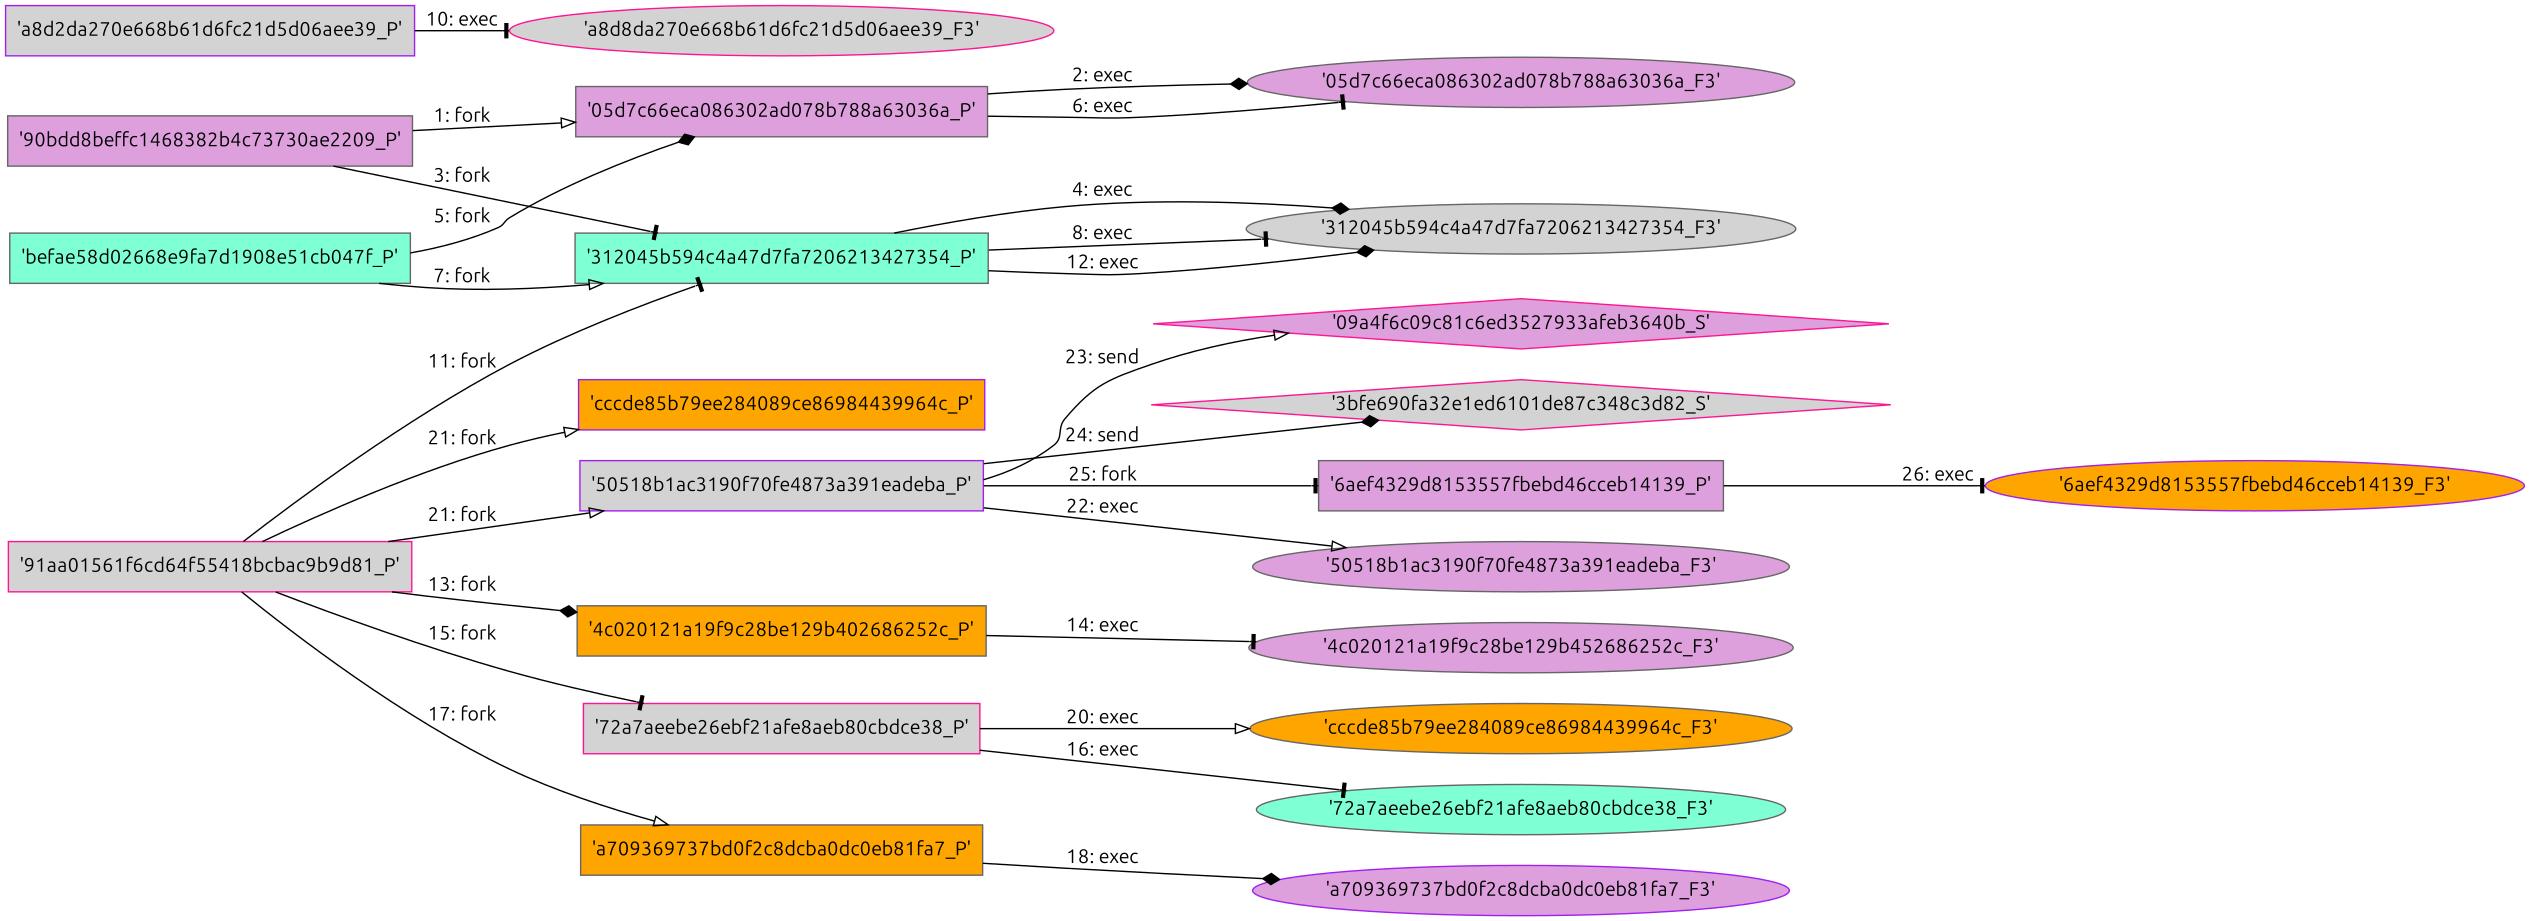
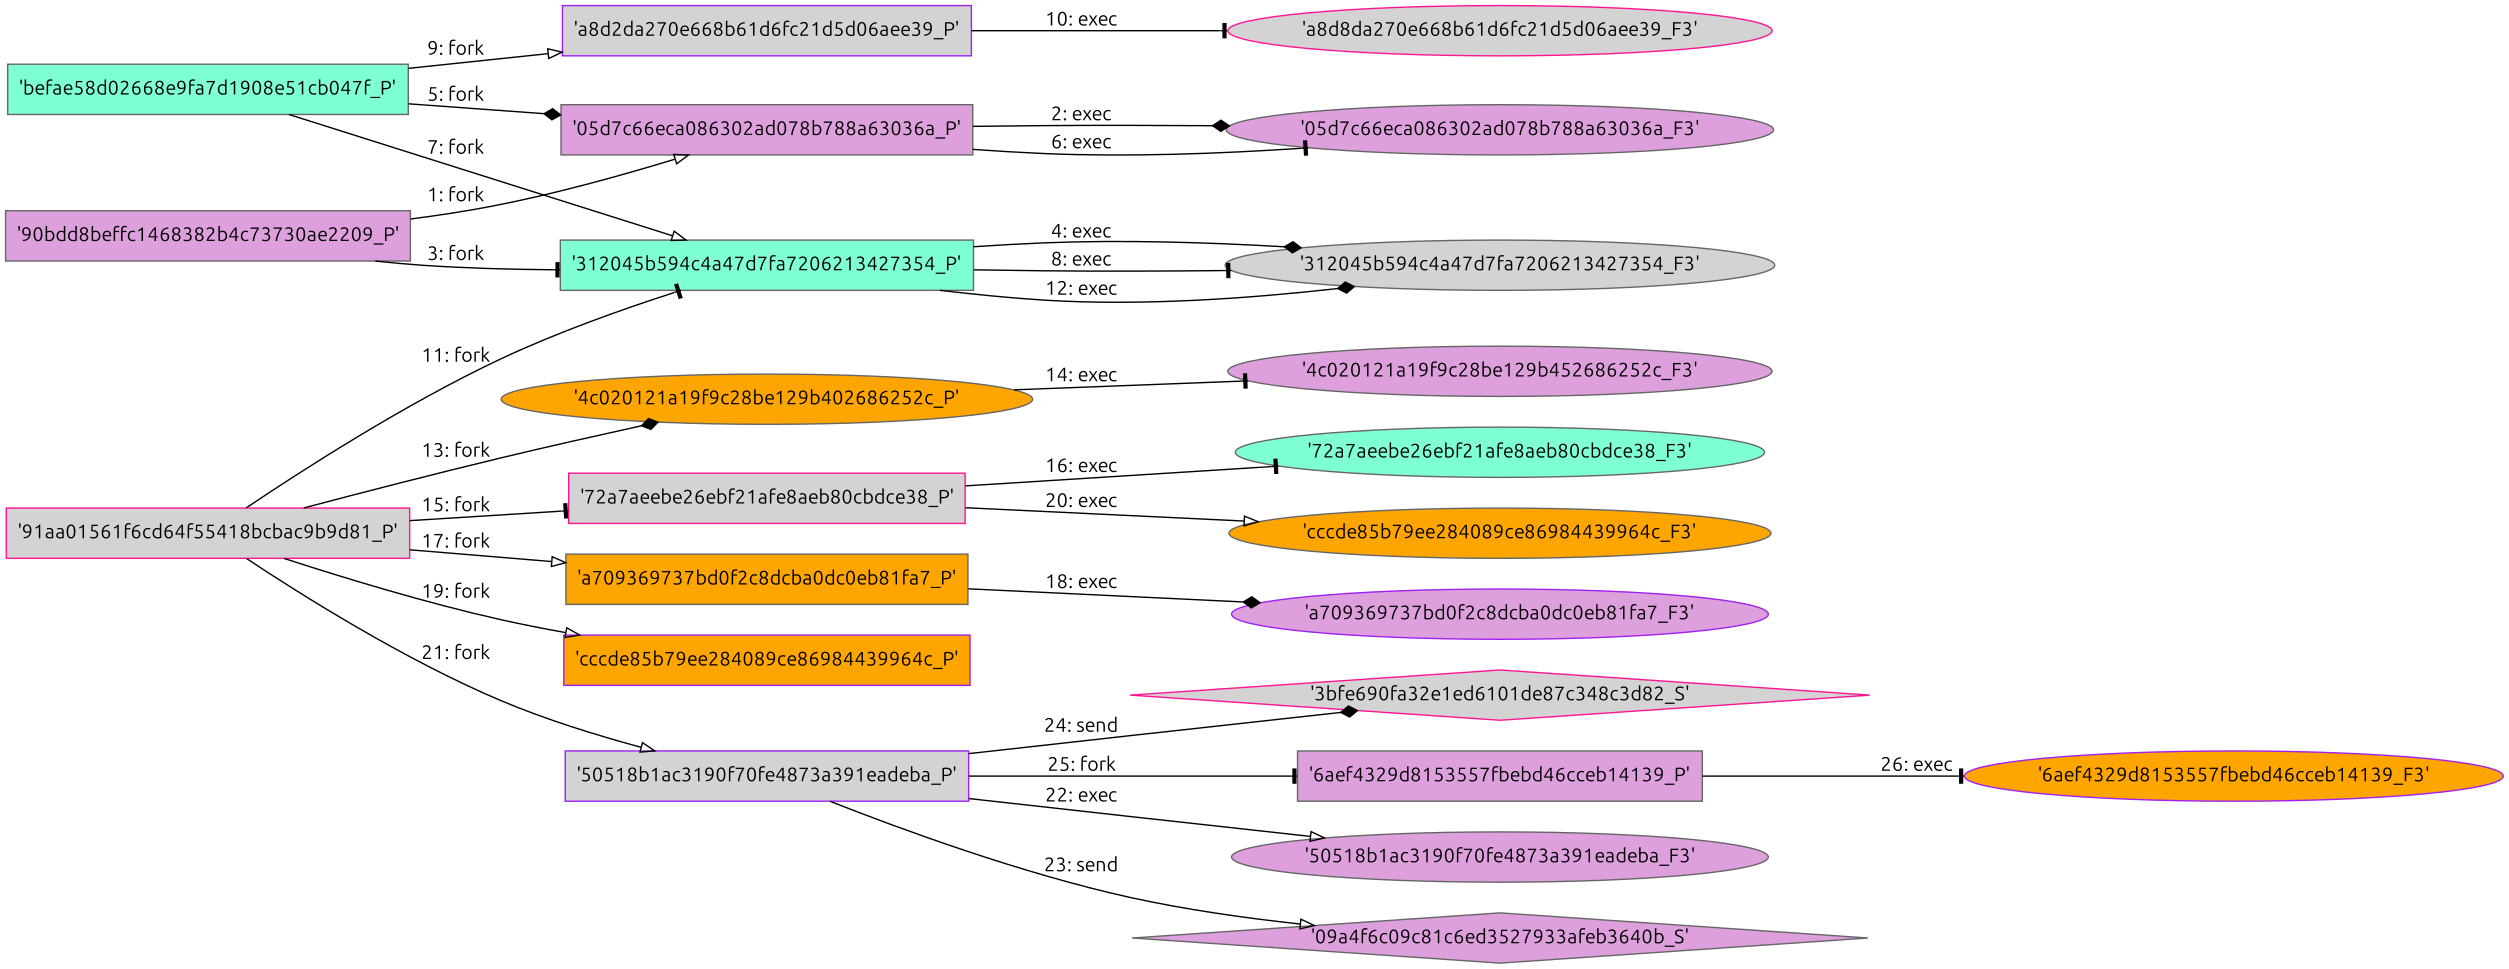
none -> (478, 61)
(1521, 324) -> (1500, 938)
(462, 439) -> (456, 593)
(782, 631) -> (767, 399)
